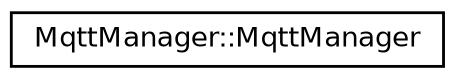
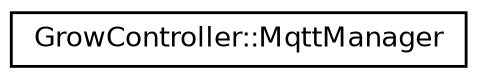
(227, 40) -> (239, 40)
